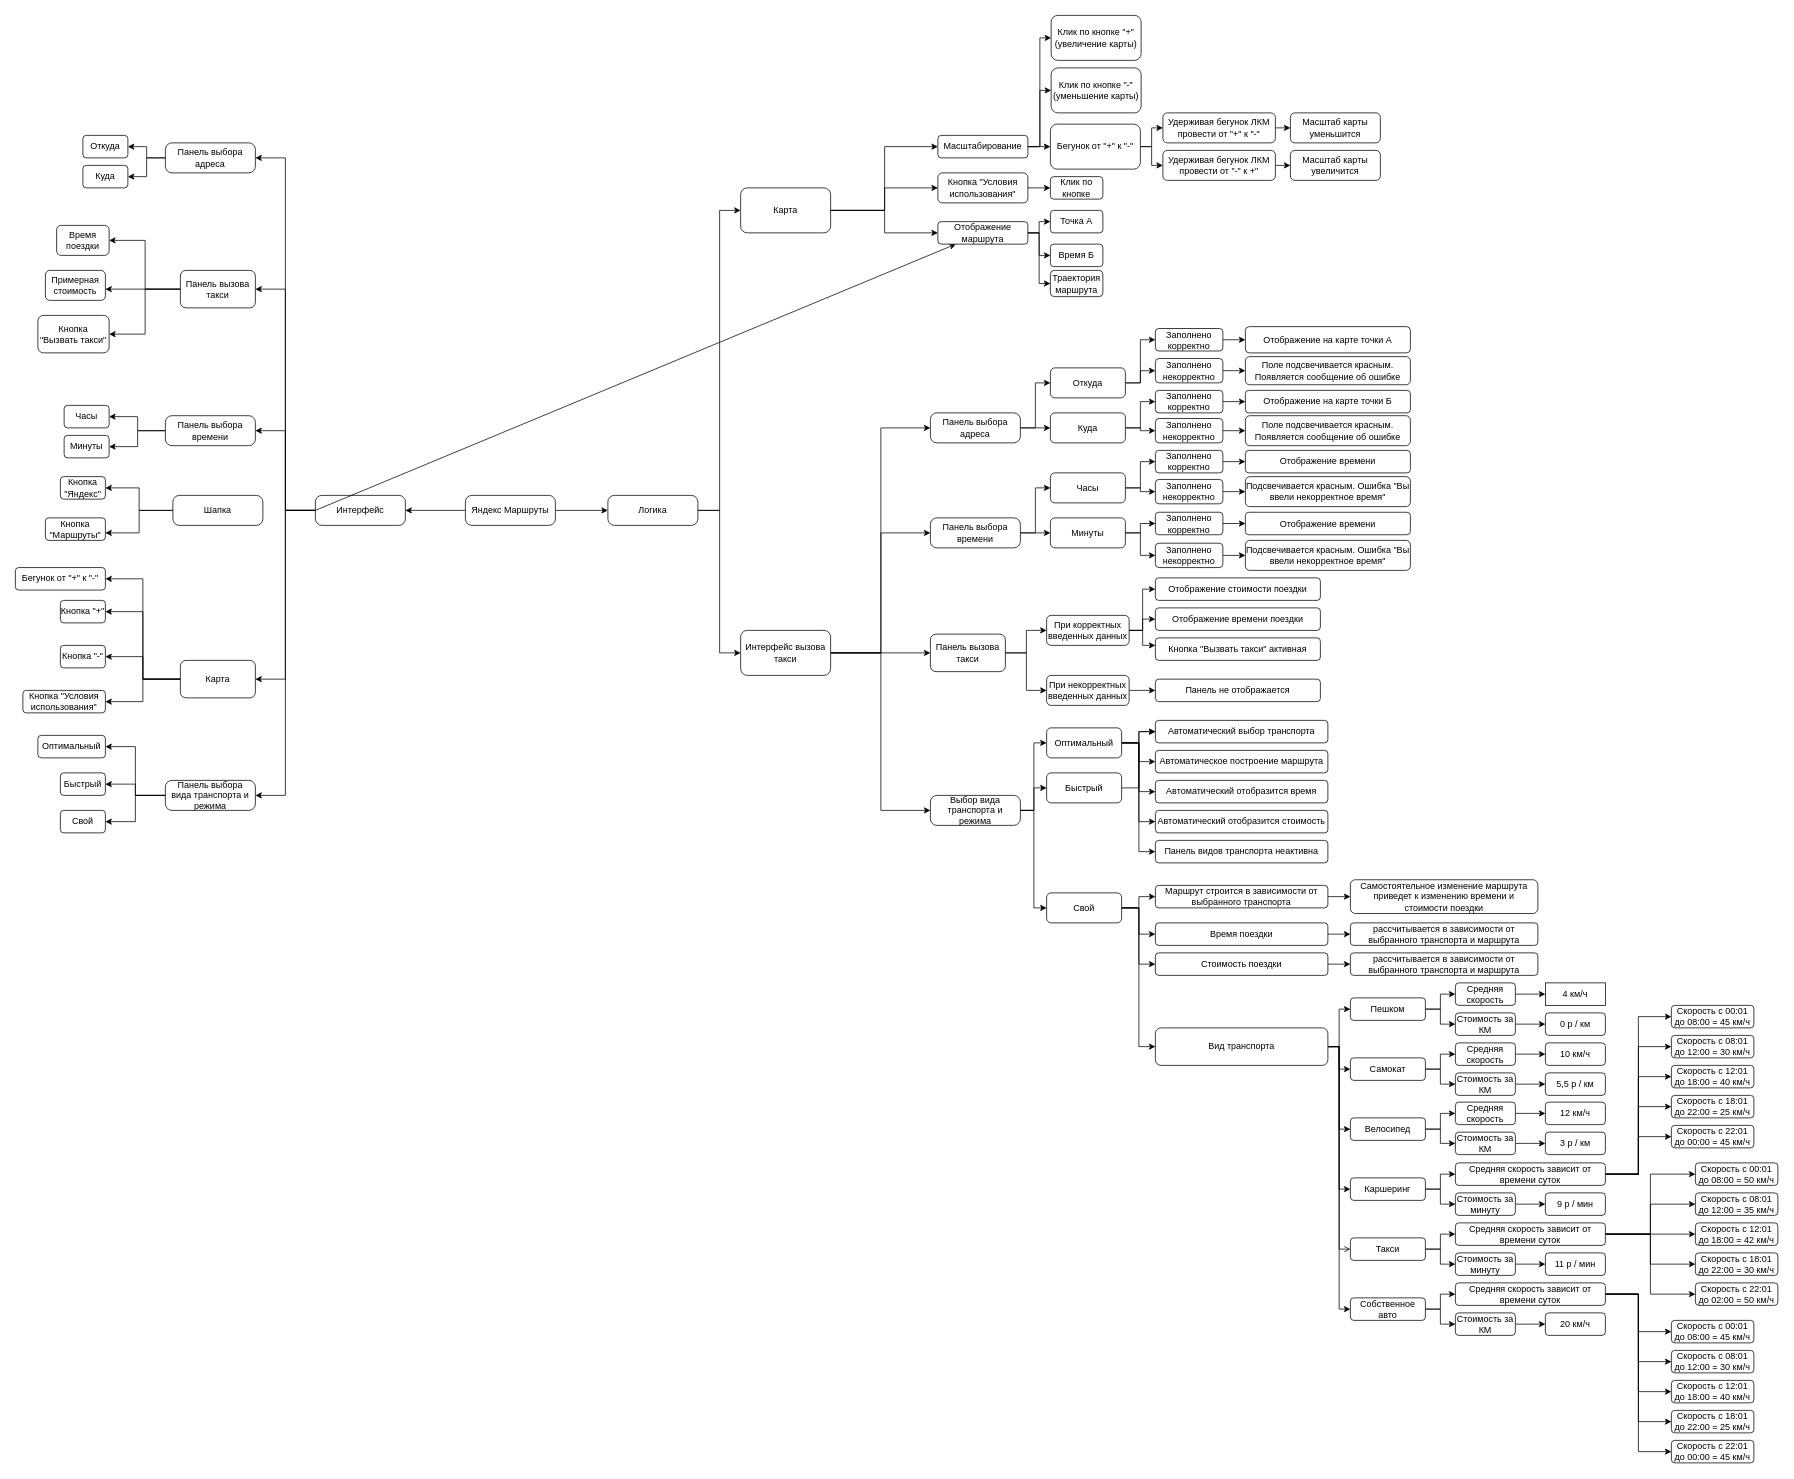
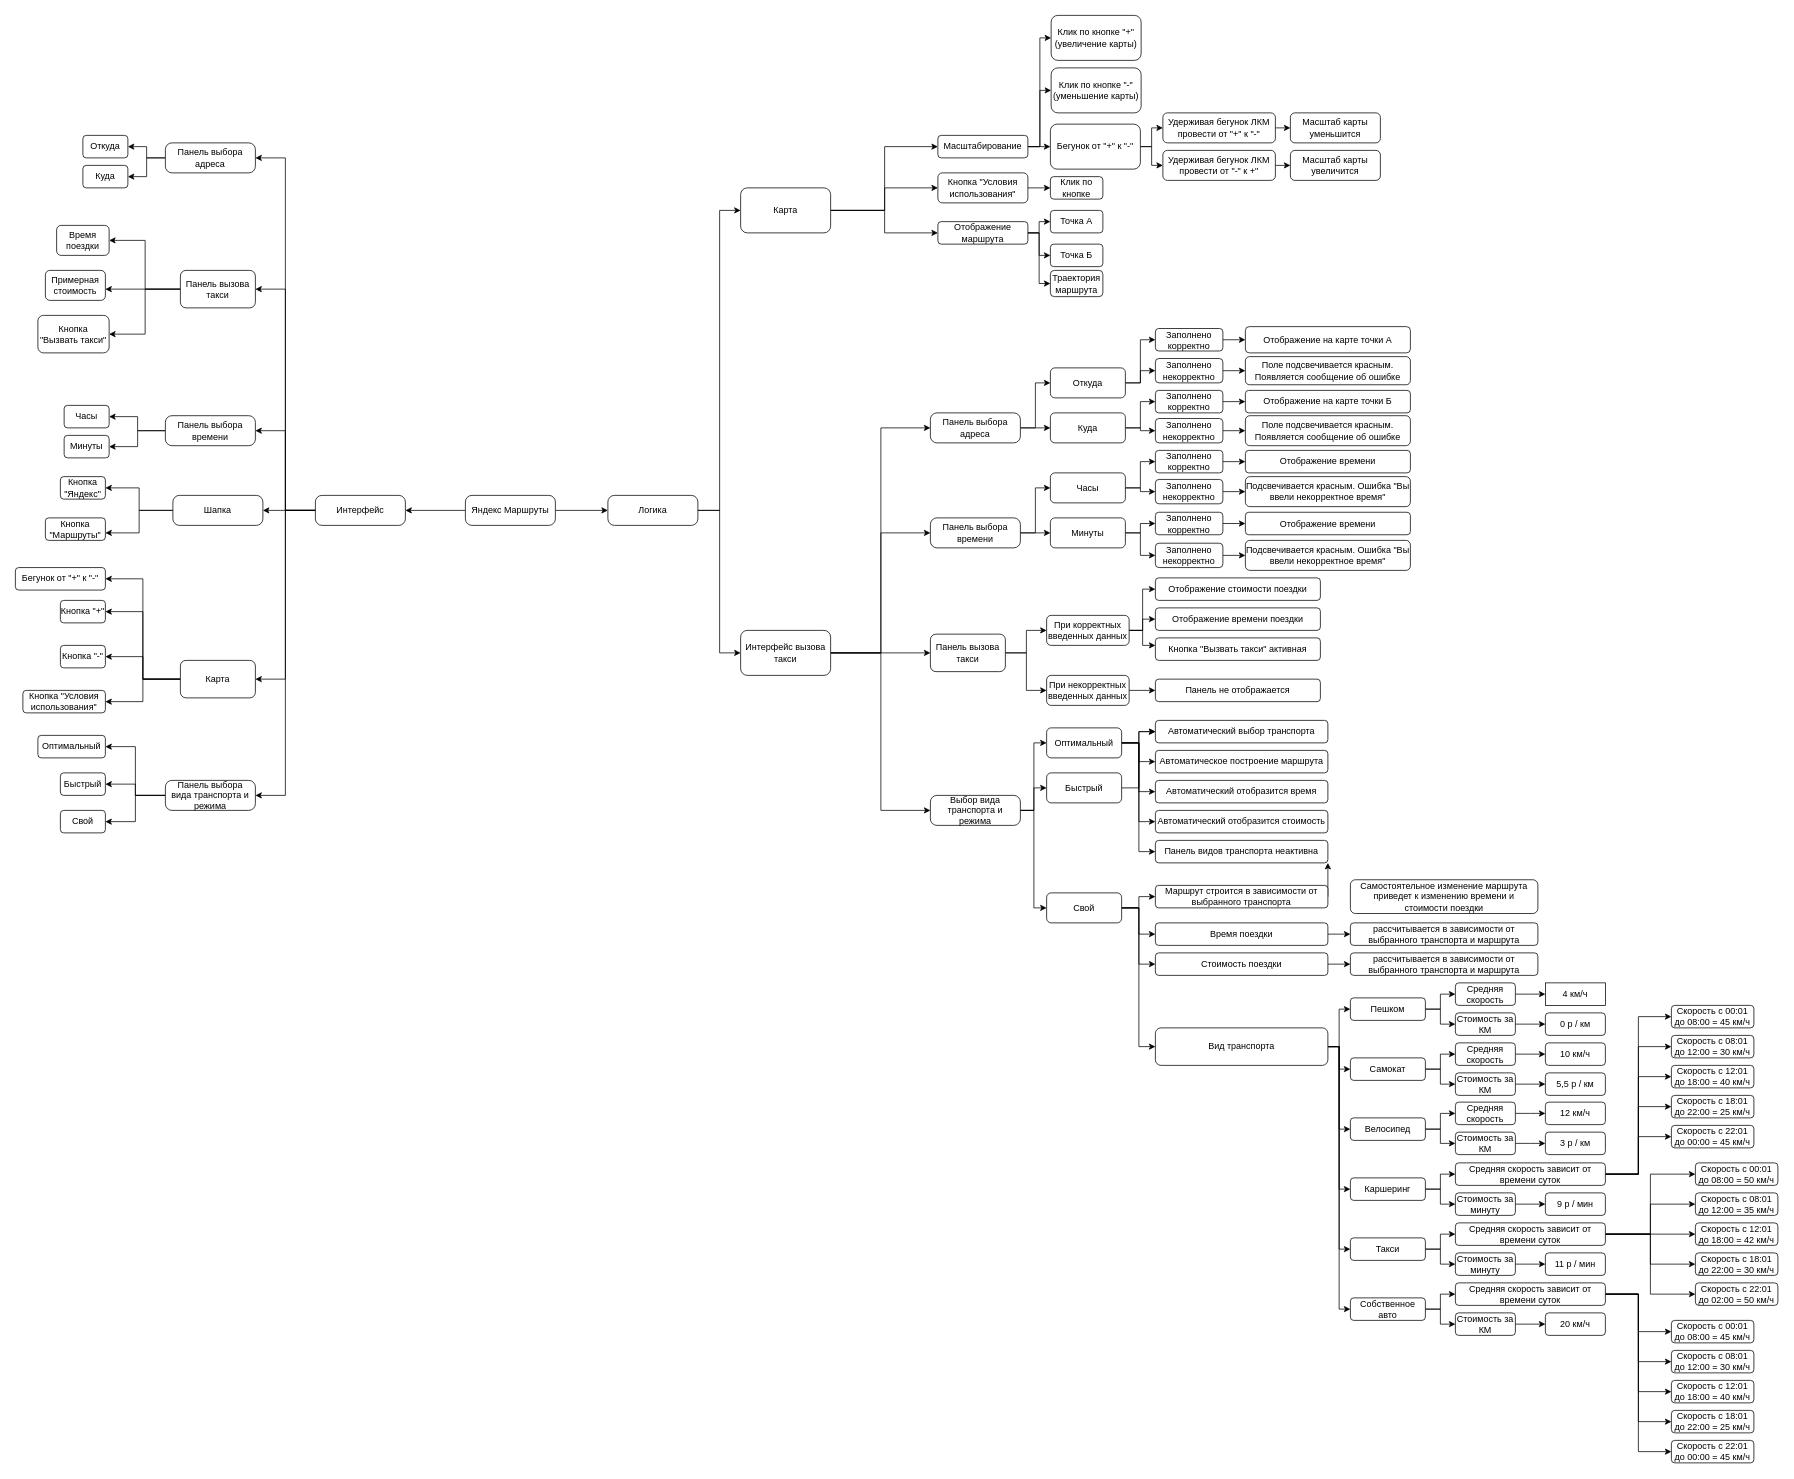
(1077, 255) -> (1077, 255)
(633, 378) -> (276, 510)
(1336, 897) -> (1328, 896)
(1346, 1249) -> (1343, 1249)
